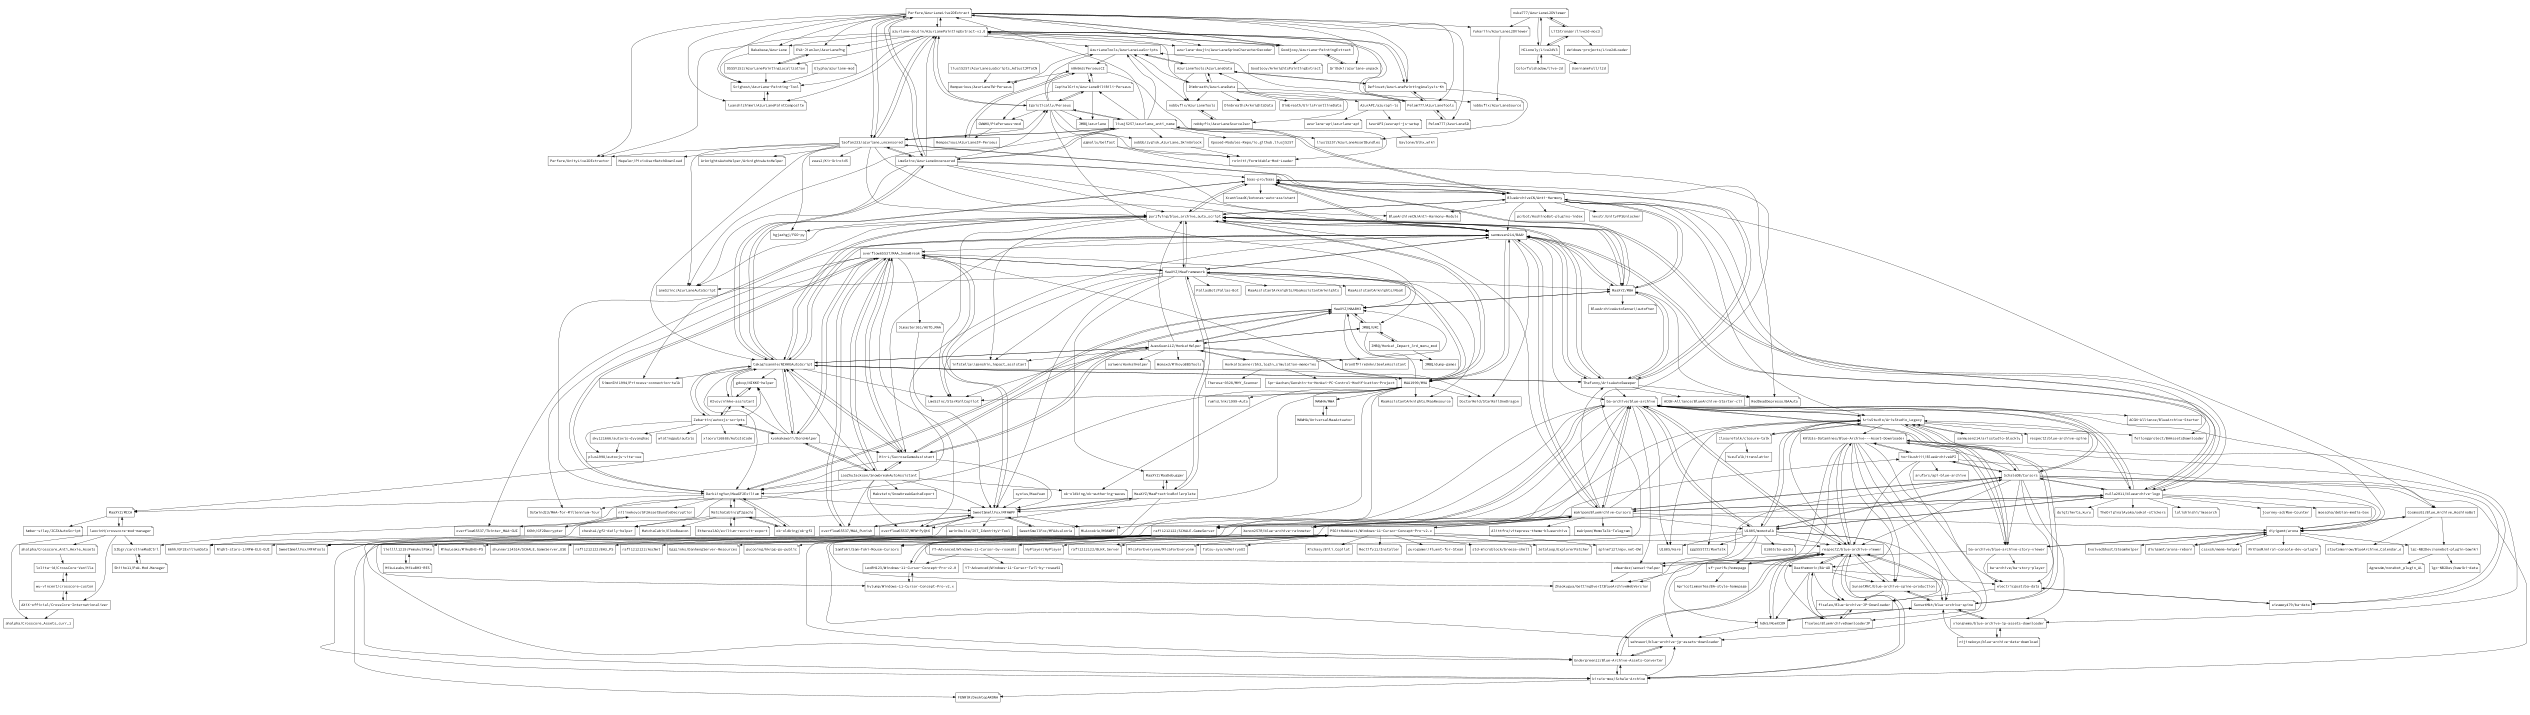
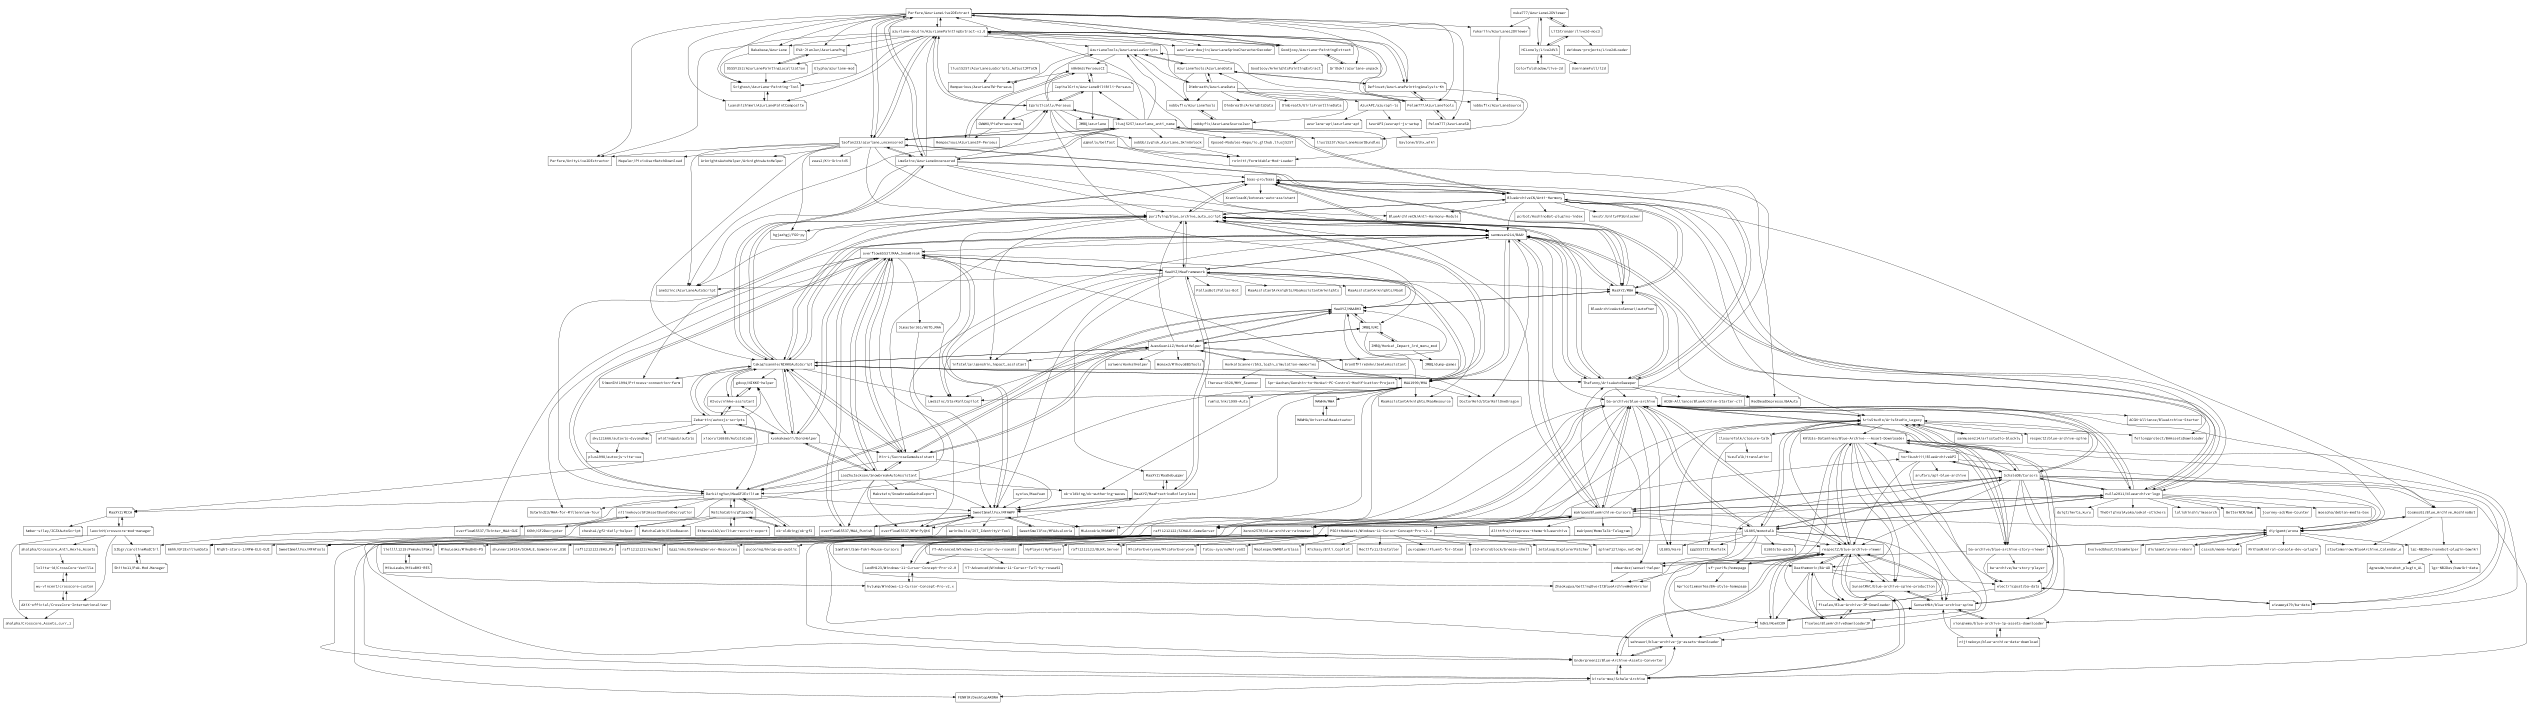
(641, 383) -> (641, 383)
none -> (2240, 512)
none -> (1276, 549)
